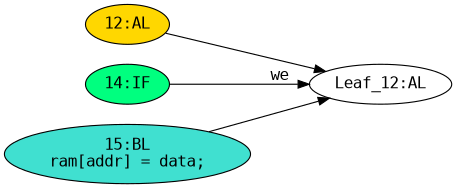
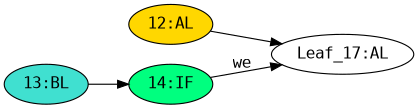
none -> (46, 84)
(381, 84) -> (343, 54)
(127, 154) -> none
